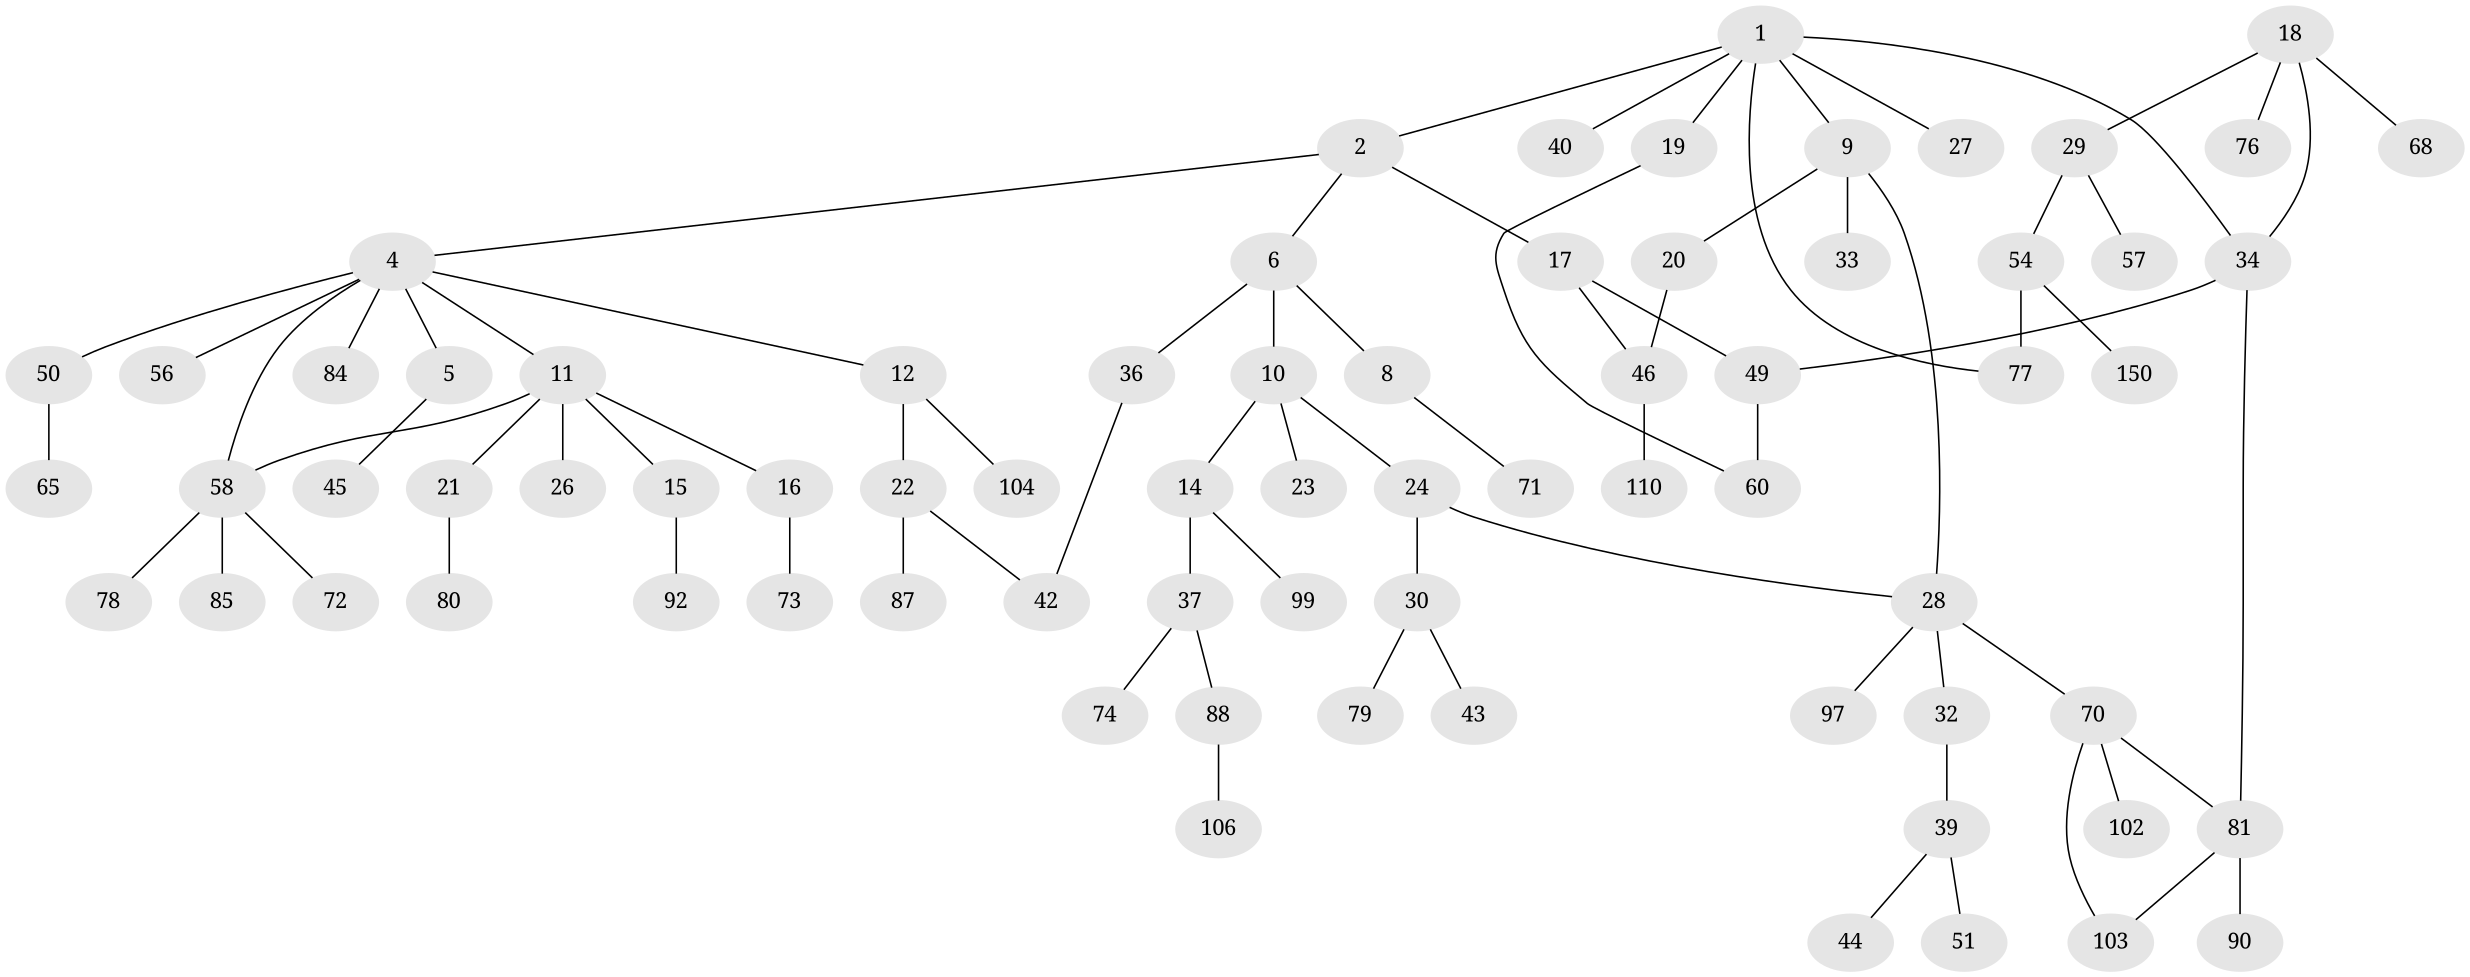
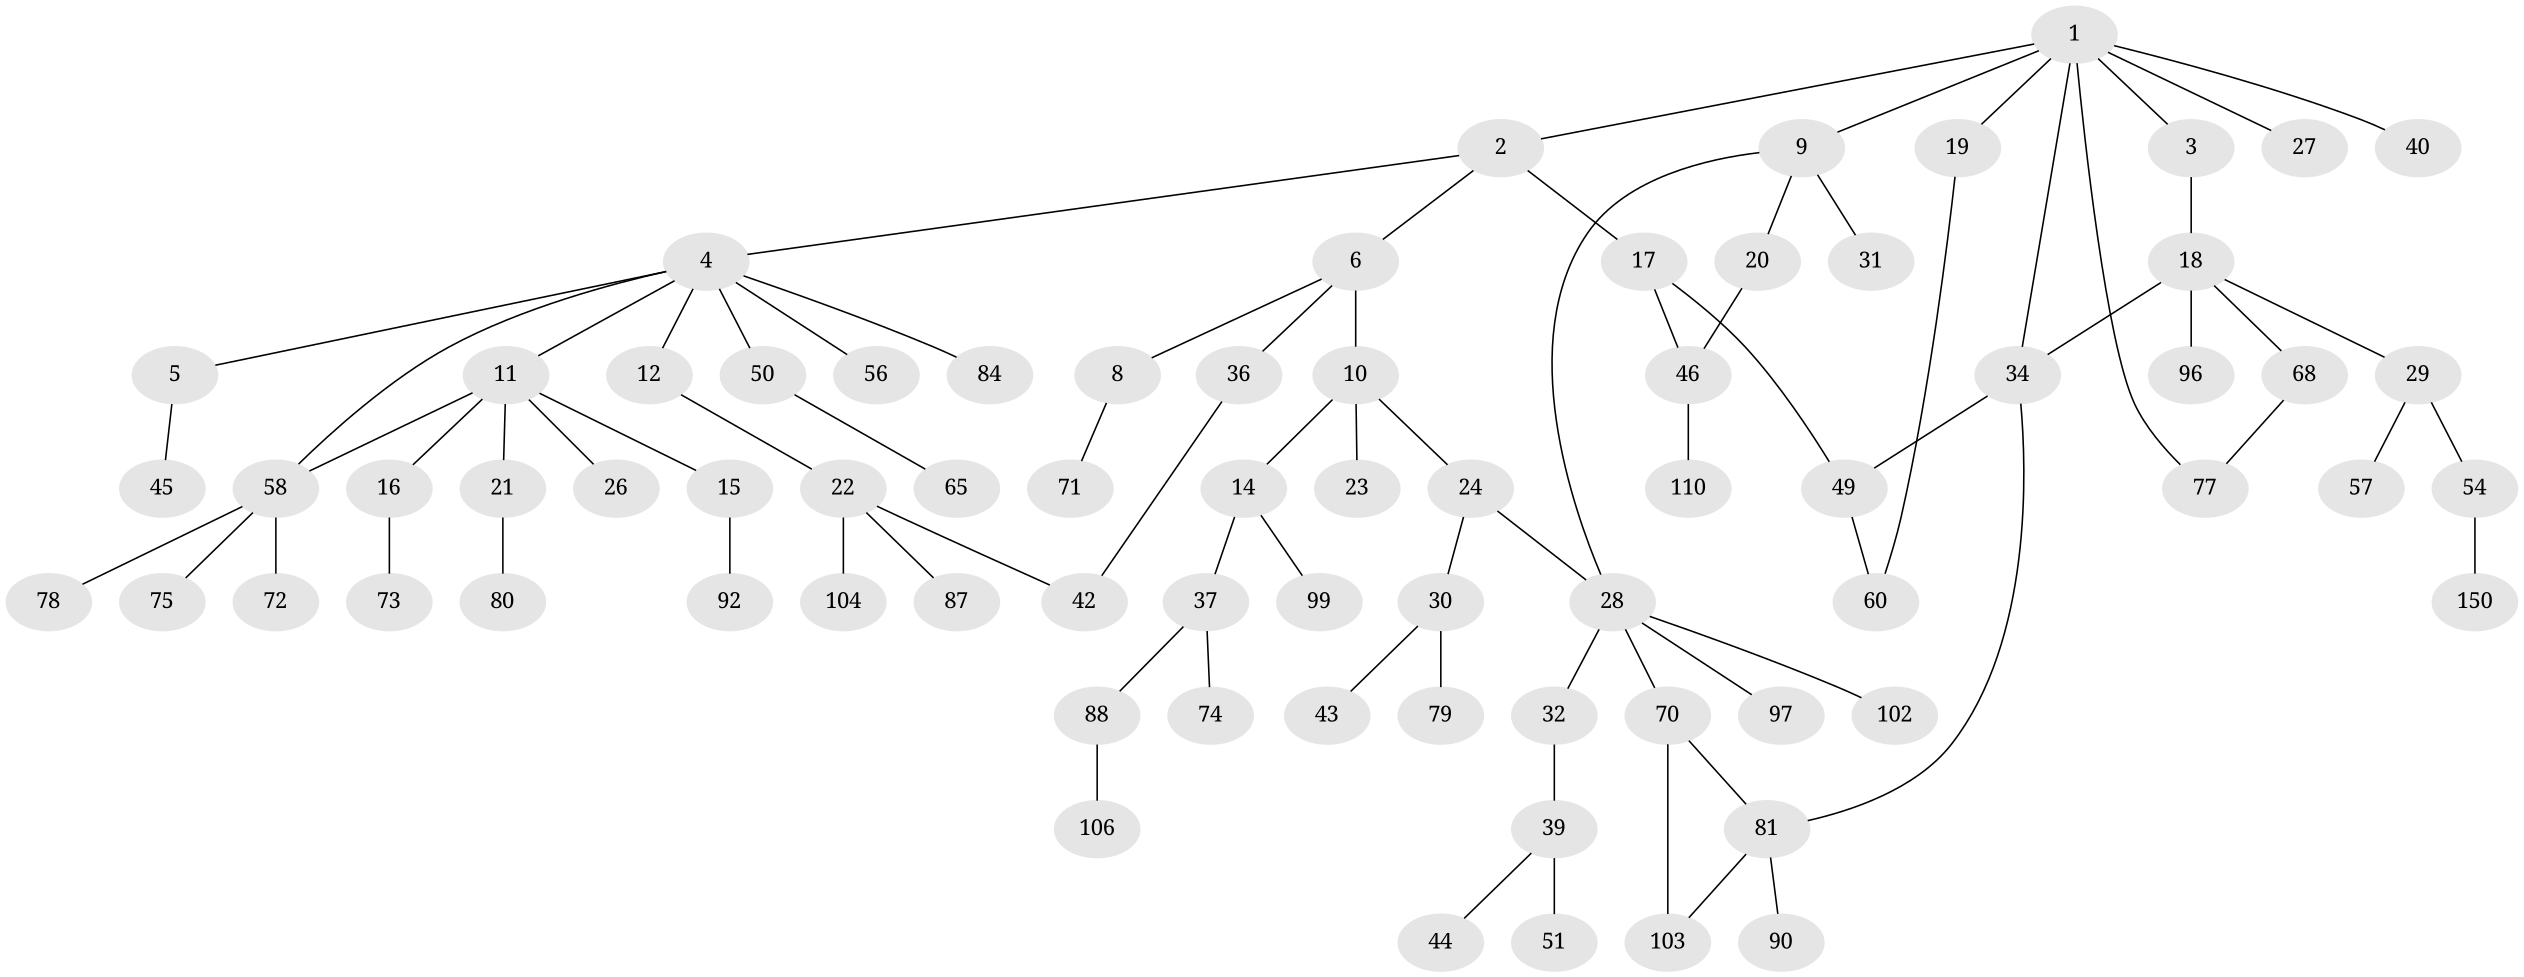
none -> (2191, 148)
(2248, 148) -> (2191, 375)
(1848, 262) -> (1871, 262)
(2021, 319) -> (2255, 432)
(960, 432) -> (843, 546)
(222, 602) -> (162, 602)
(2110, 773) -> (1756, 655)
